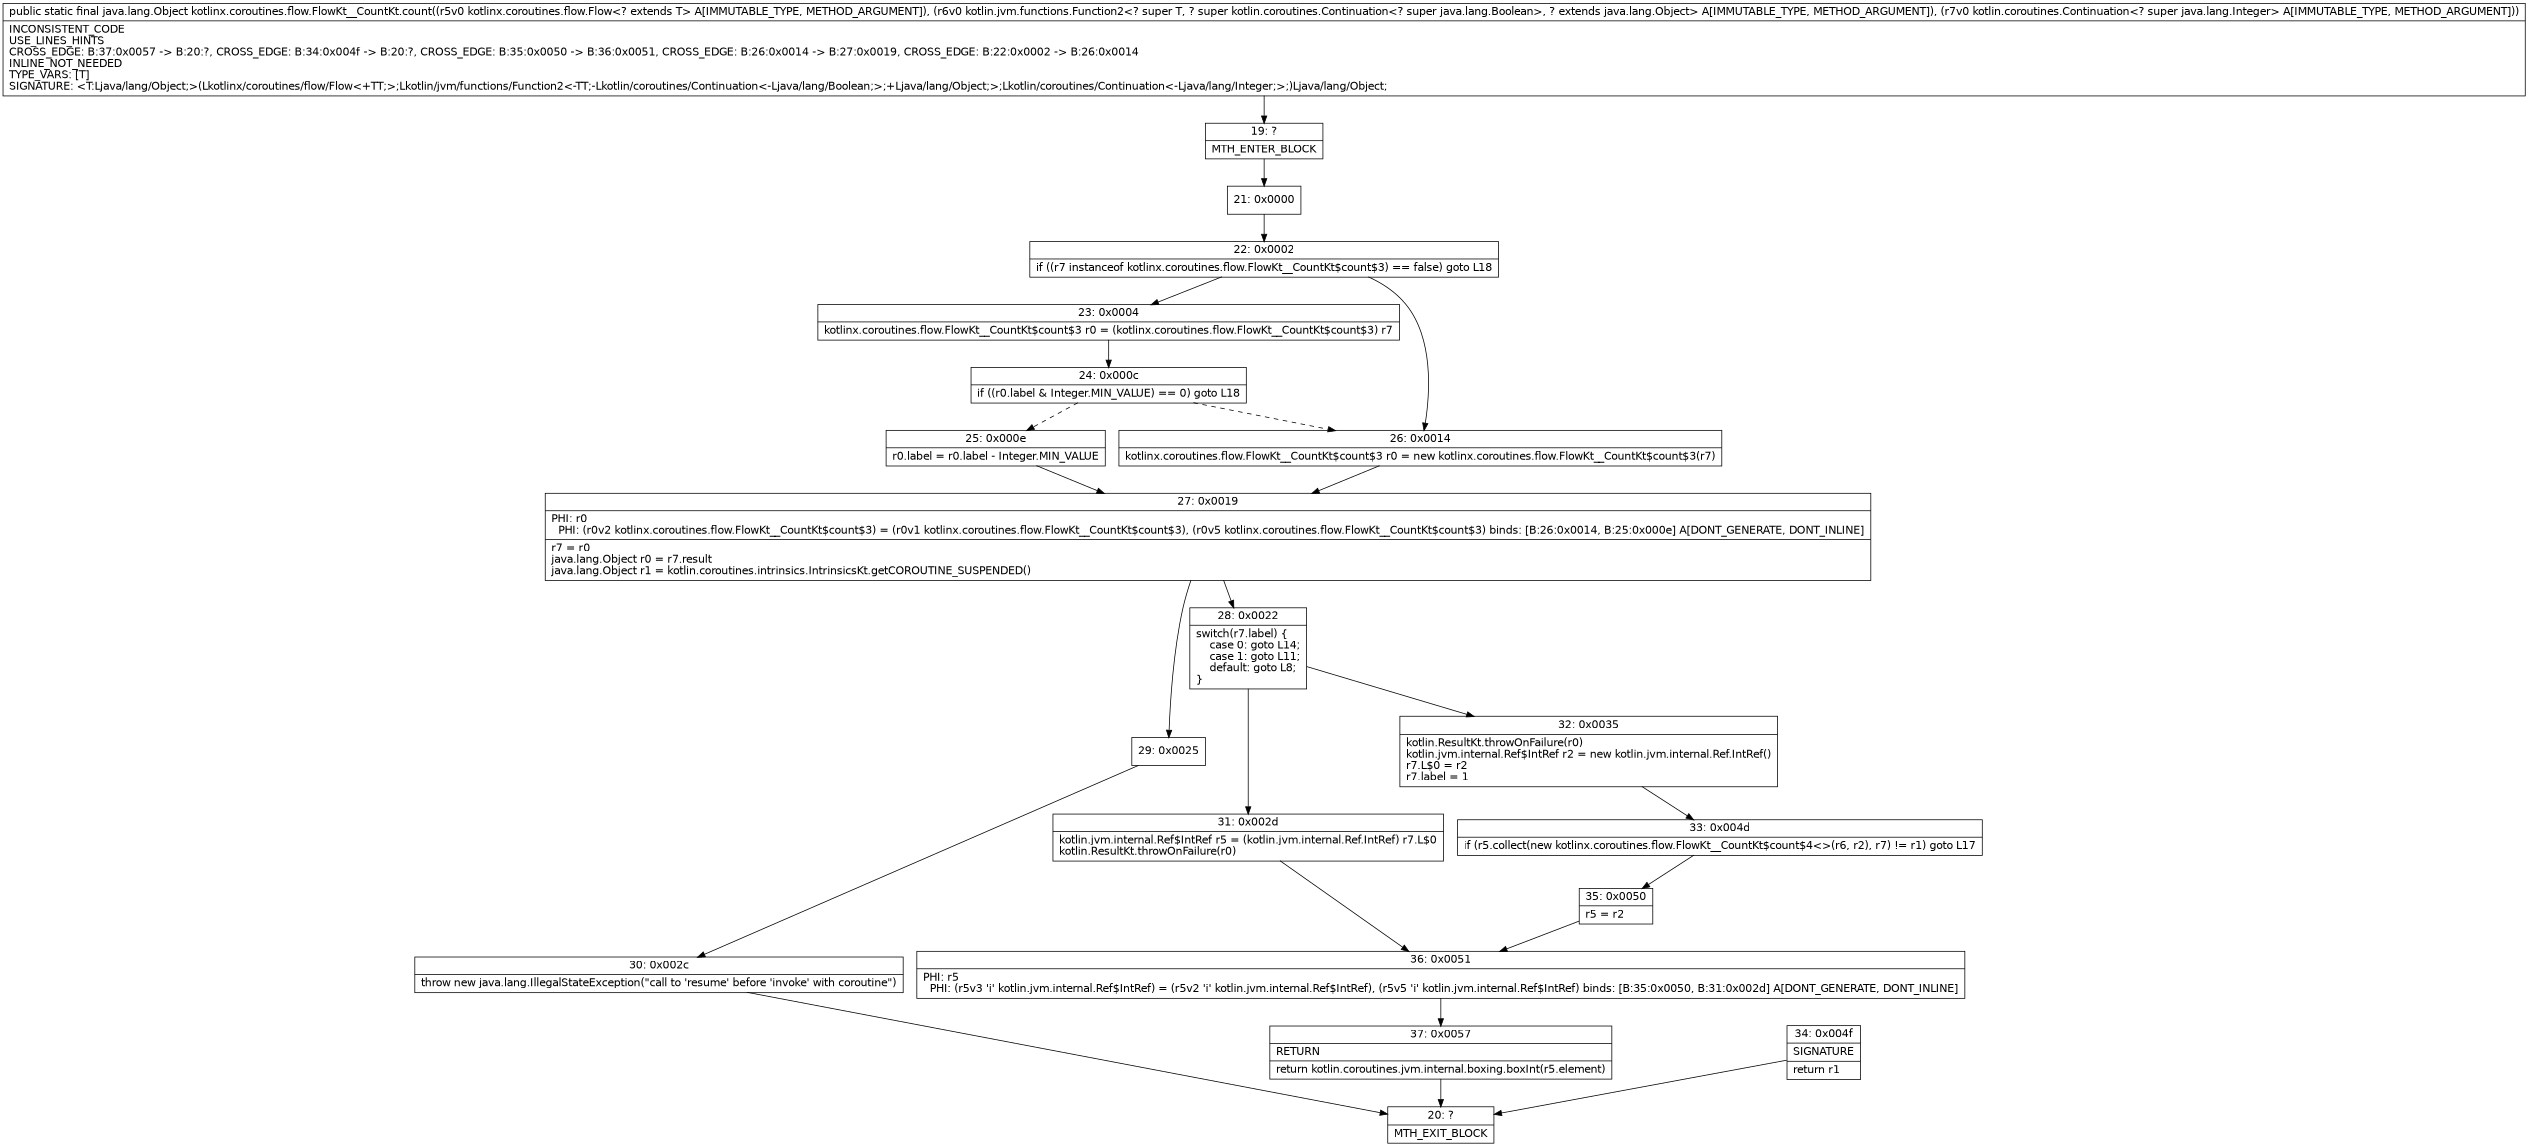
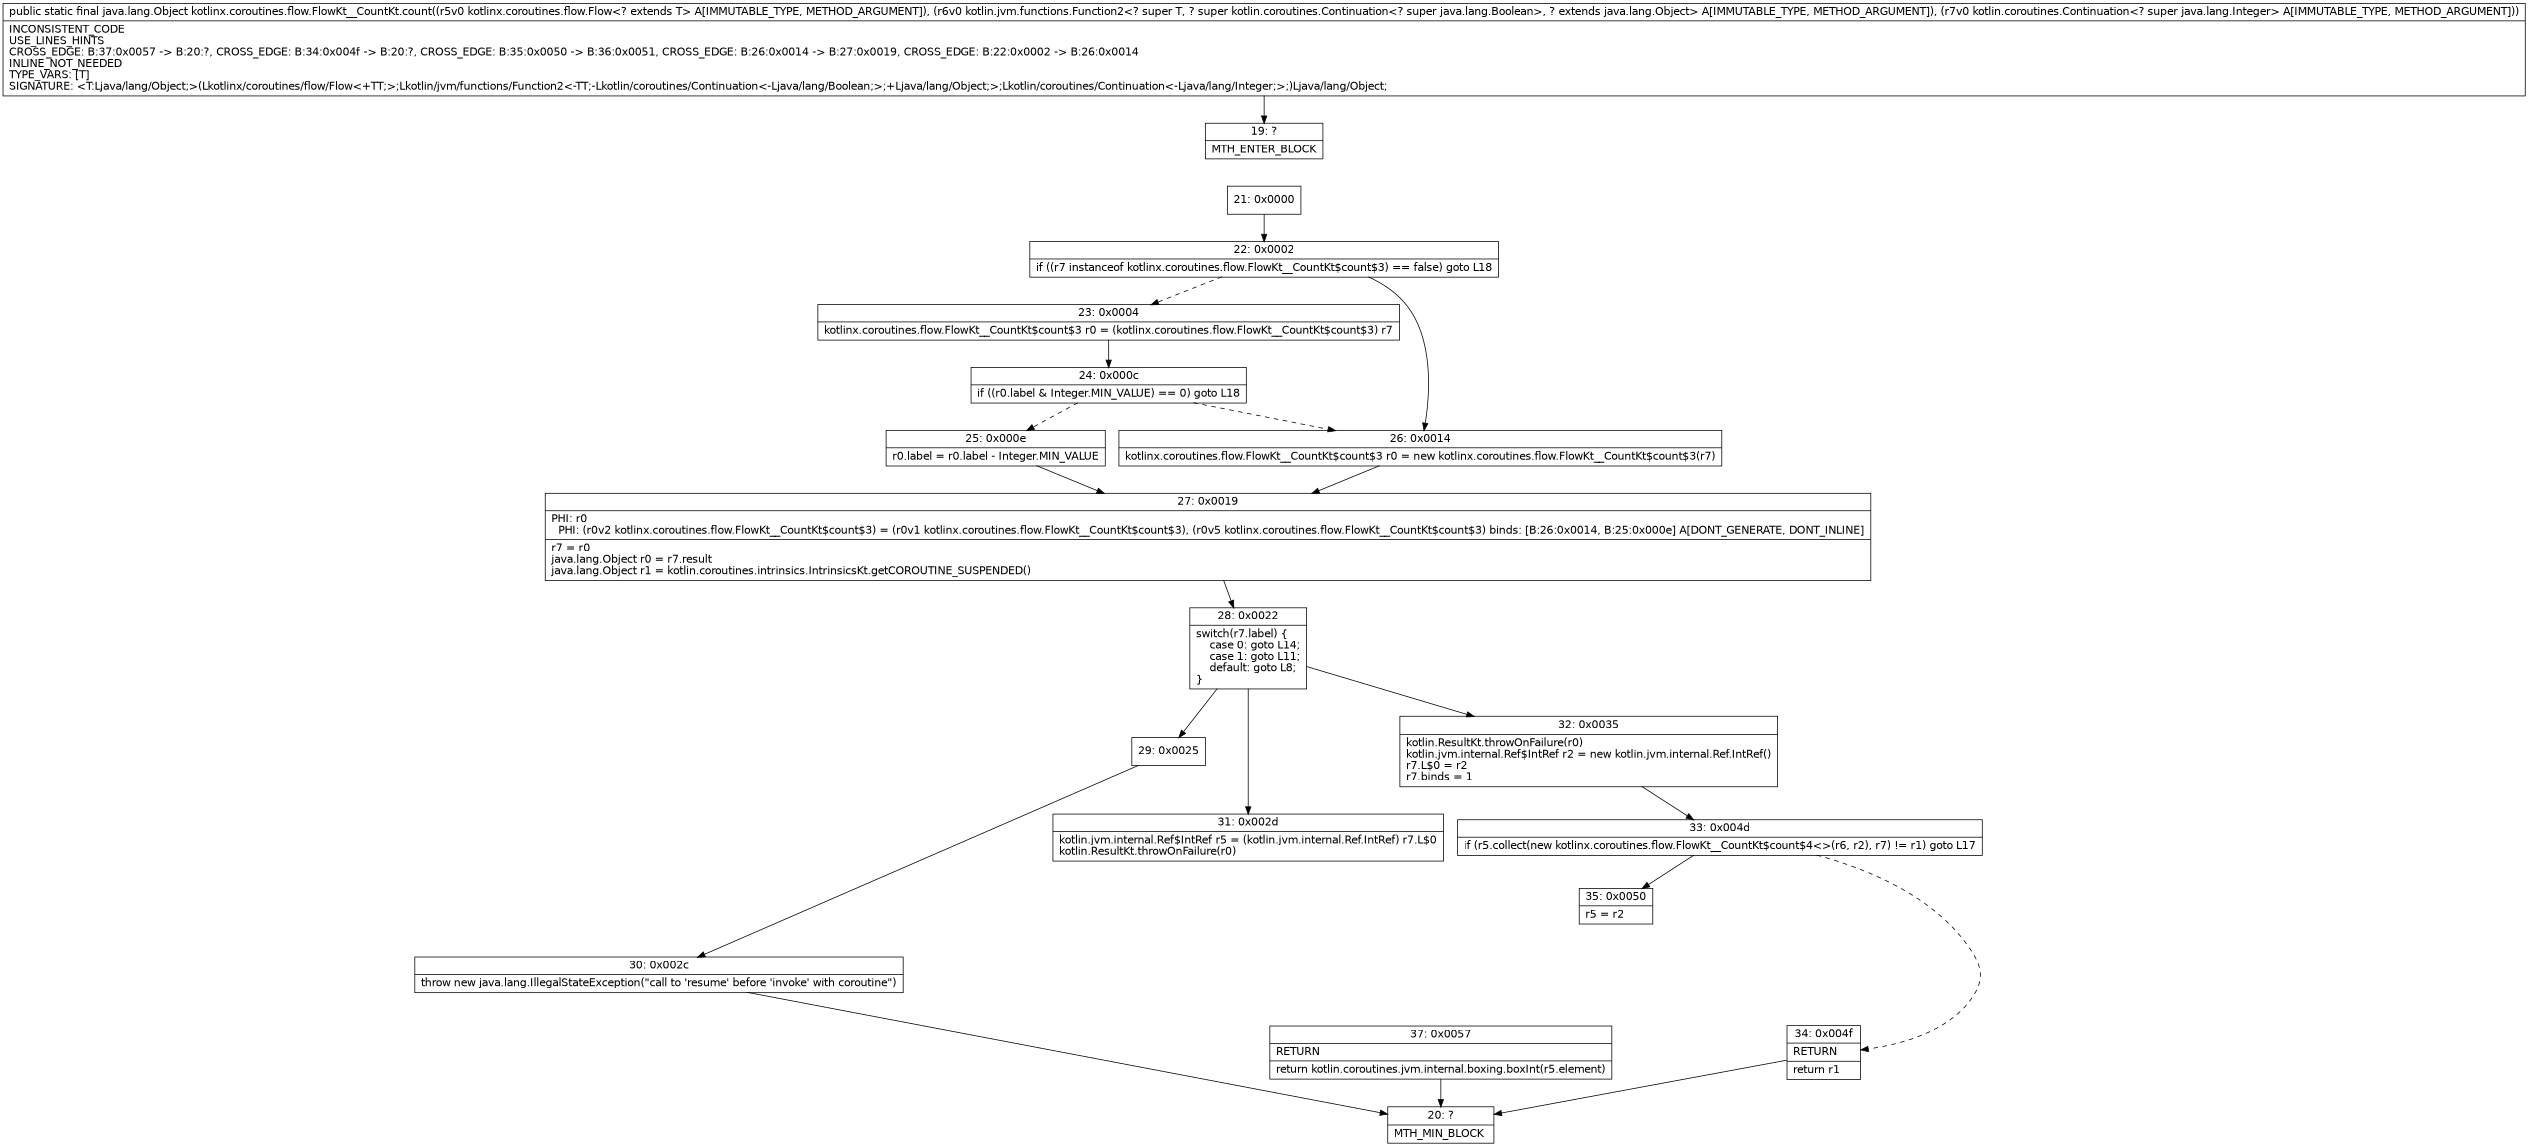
(1264, 169) -> none
(1190, 289) -> (1190, 289)
(1175, 654) -> (1200, 710)
(1437, 777) -> (1439, 777)
none -> (1966, 944)
(1441, 975) -> none
(1824, 1052) -> (1815, 1052)
(1441, 1134) -> (1439, 1134)
